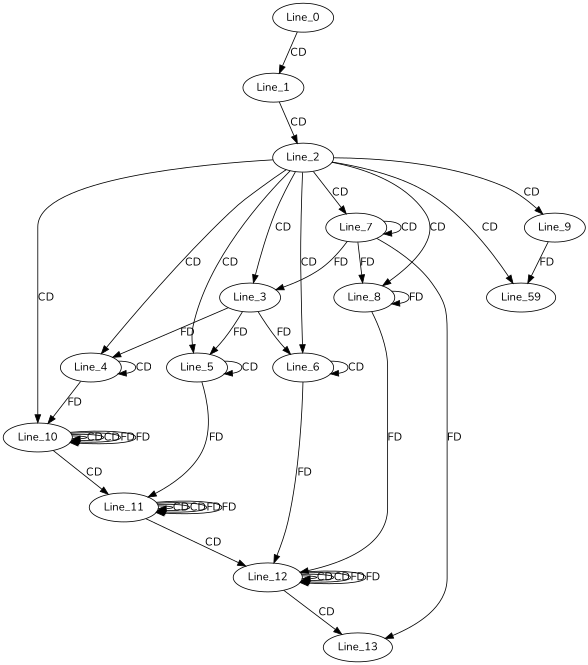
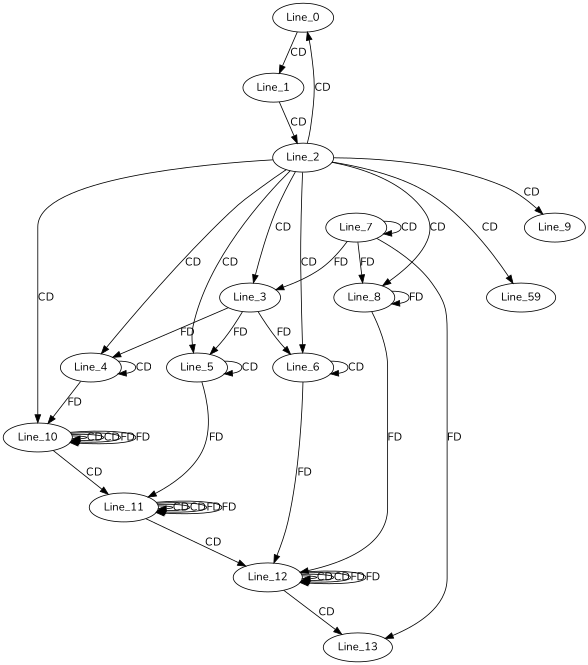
(327, 190) -> (314, 92)
(540, 259) -> none
